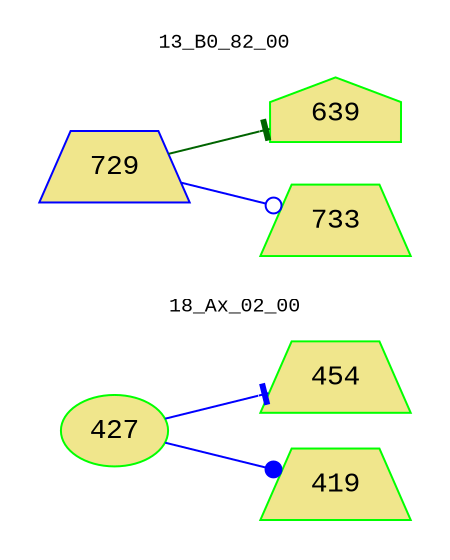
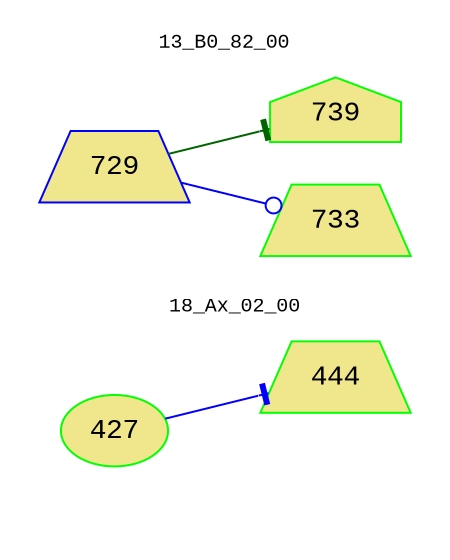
(336, 113) -> (336, 113)
(336, 377) -> (336, 377)
(336, 484) -> none
